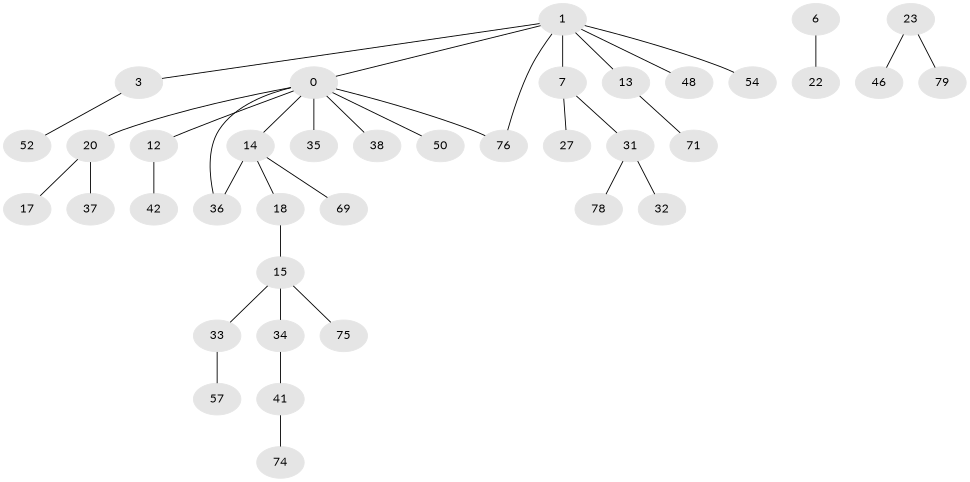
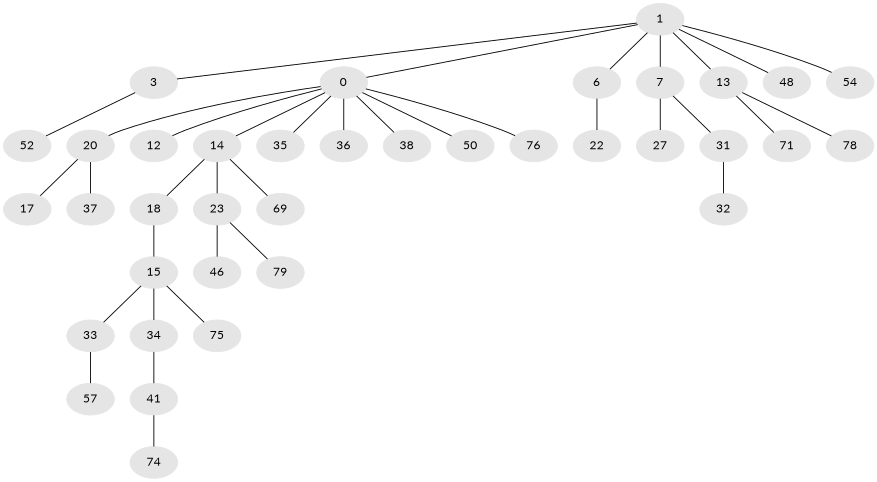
(525, 80) -> (629, 51)
(234, 178) -> (217, 178)
(615, 178) -> (787, 114)
(154, 209) -> none
